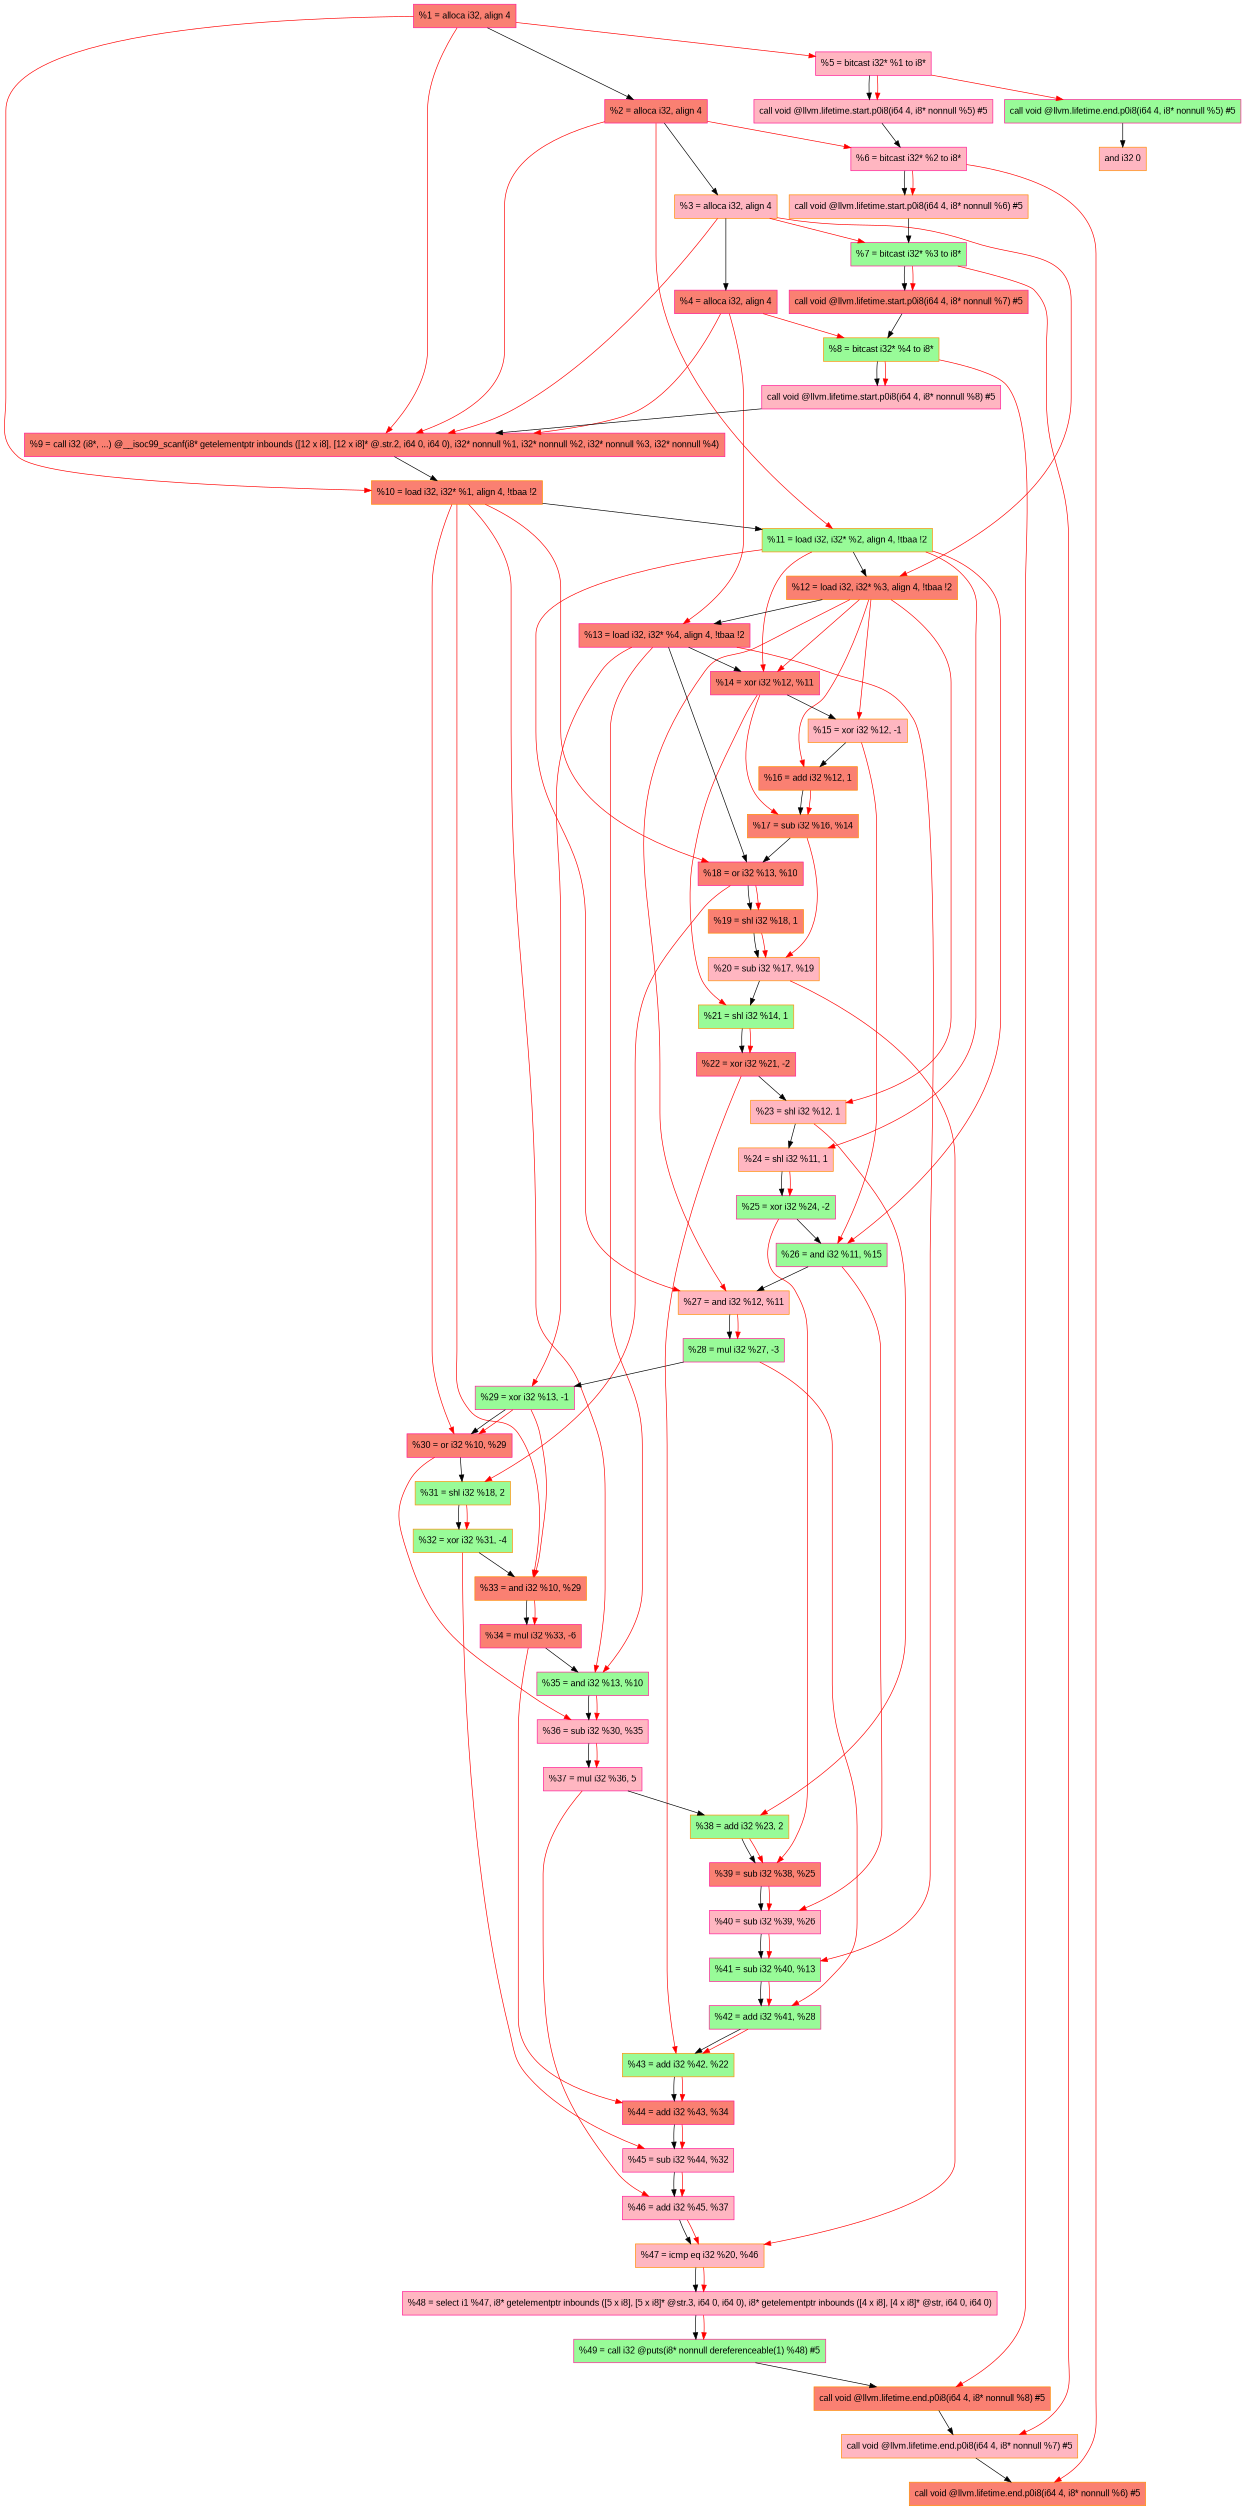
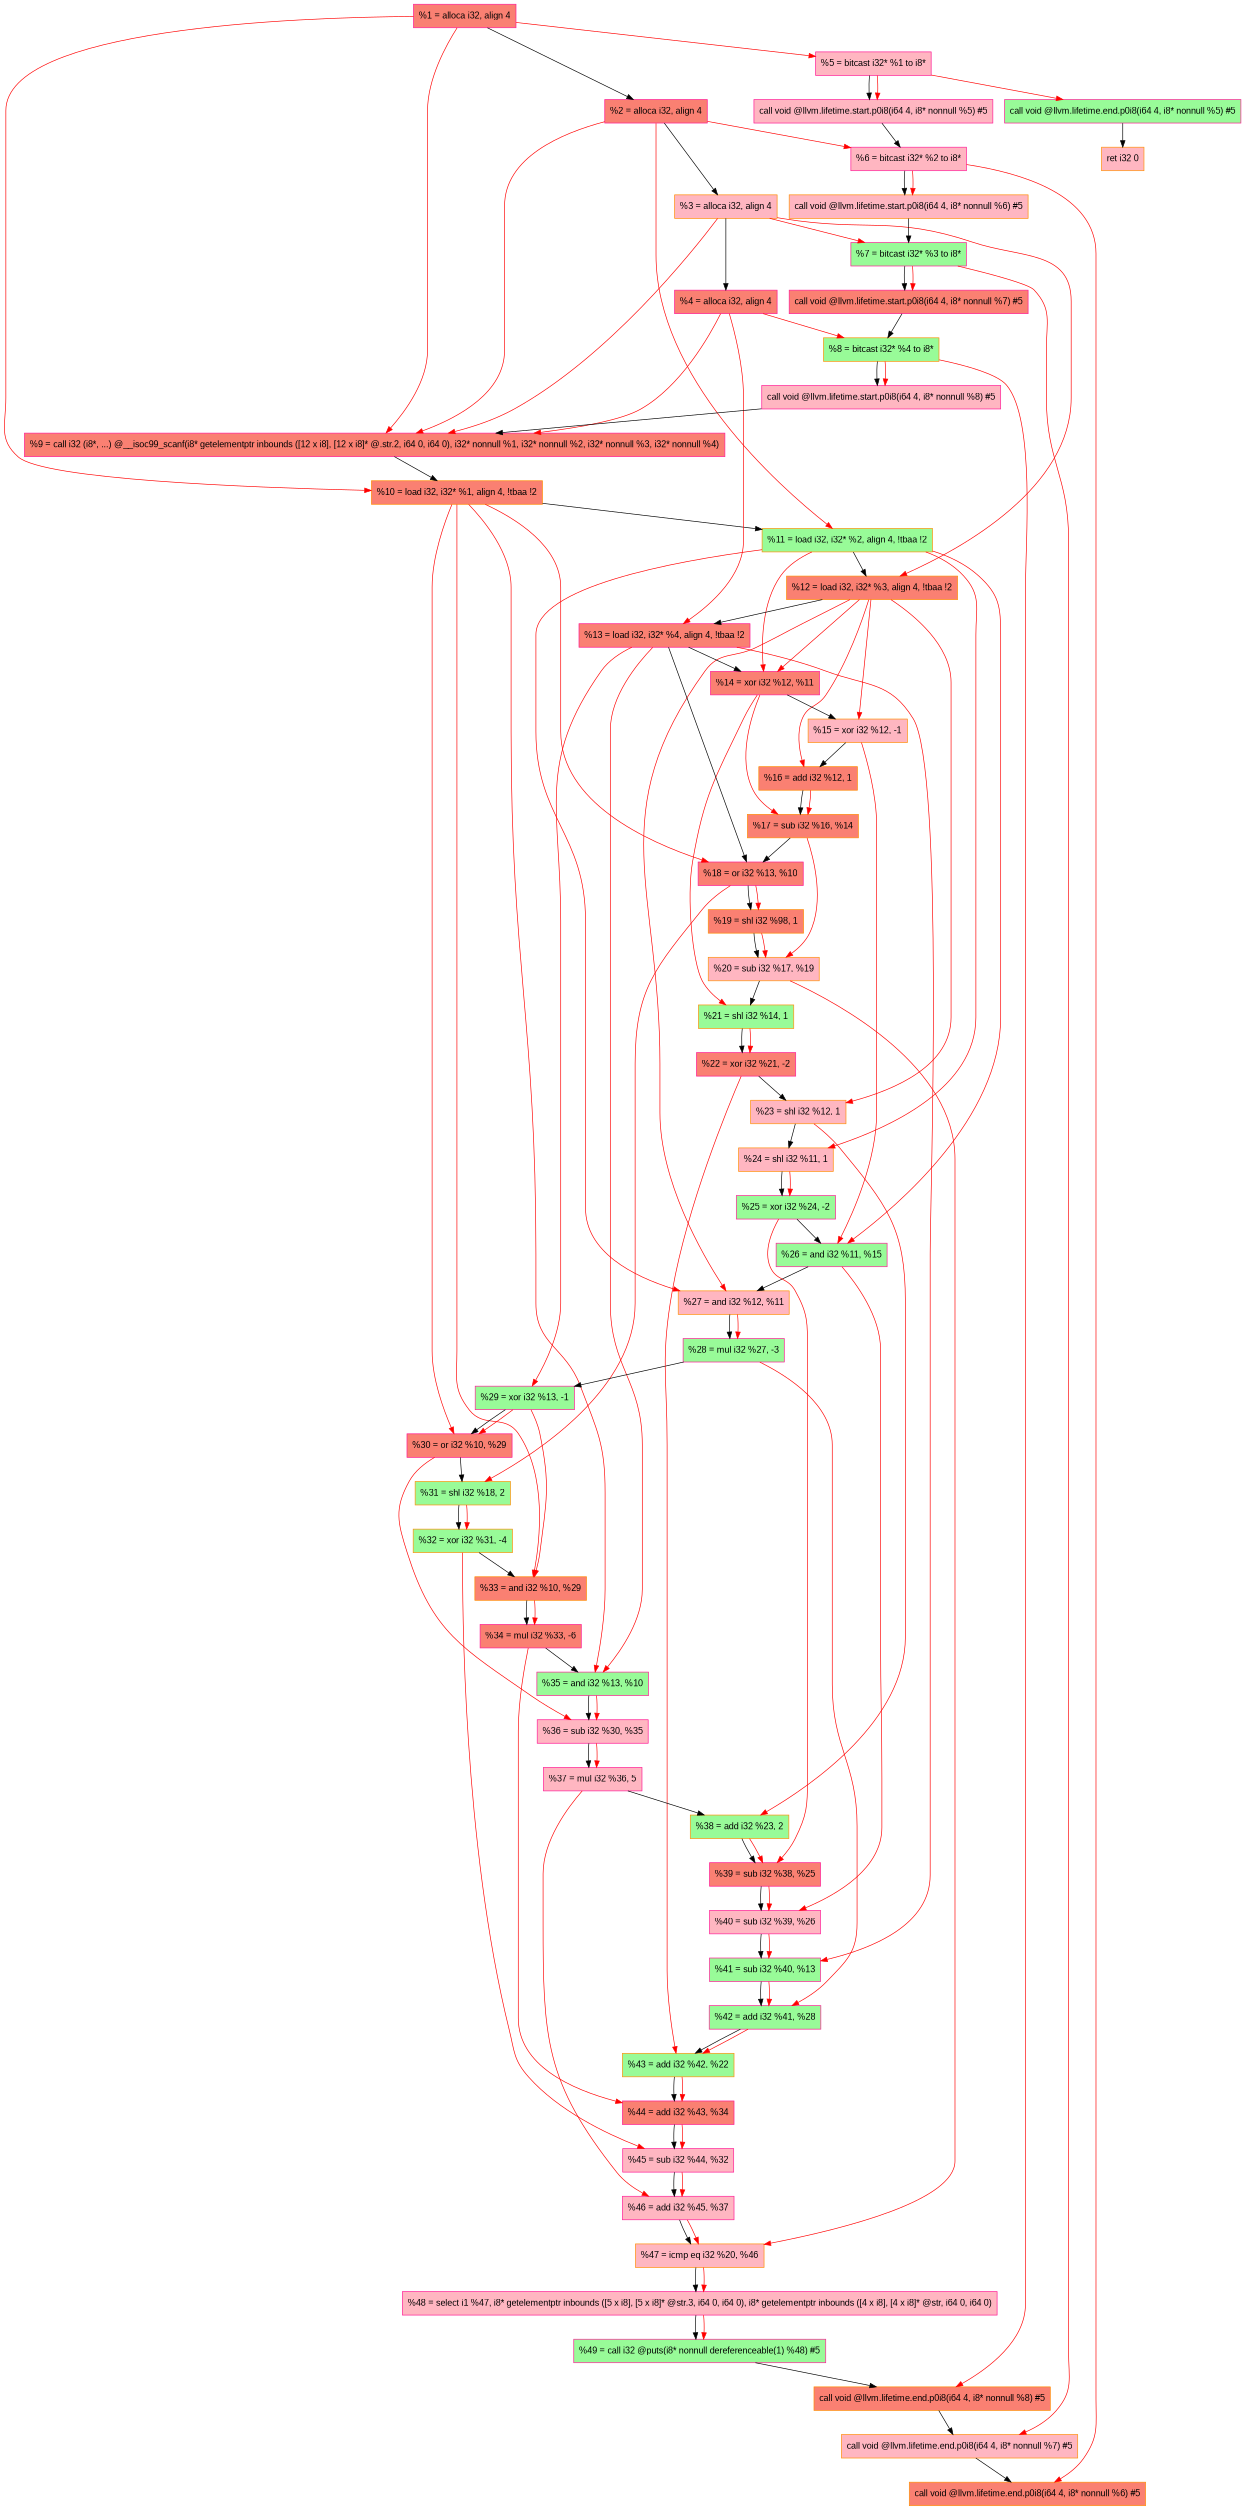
(1123, 159) -> (1123, 159)
(756, 921) -> (756, 921)
